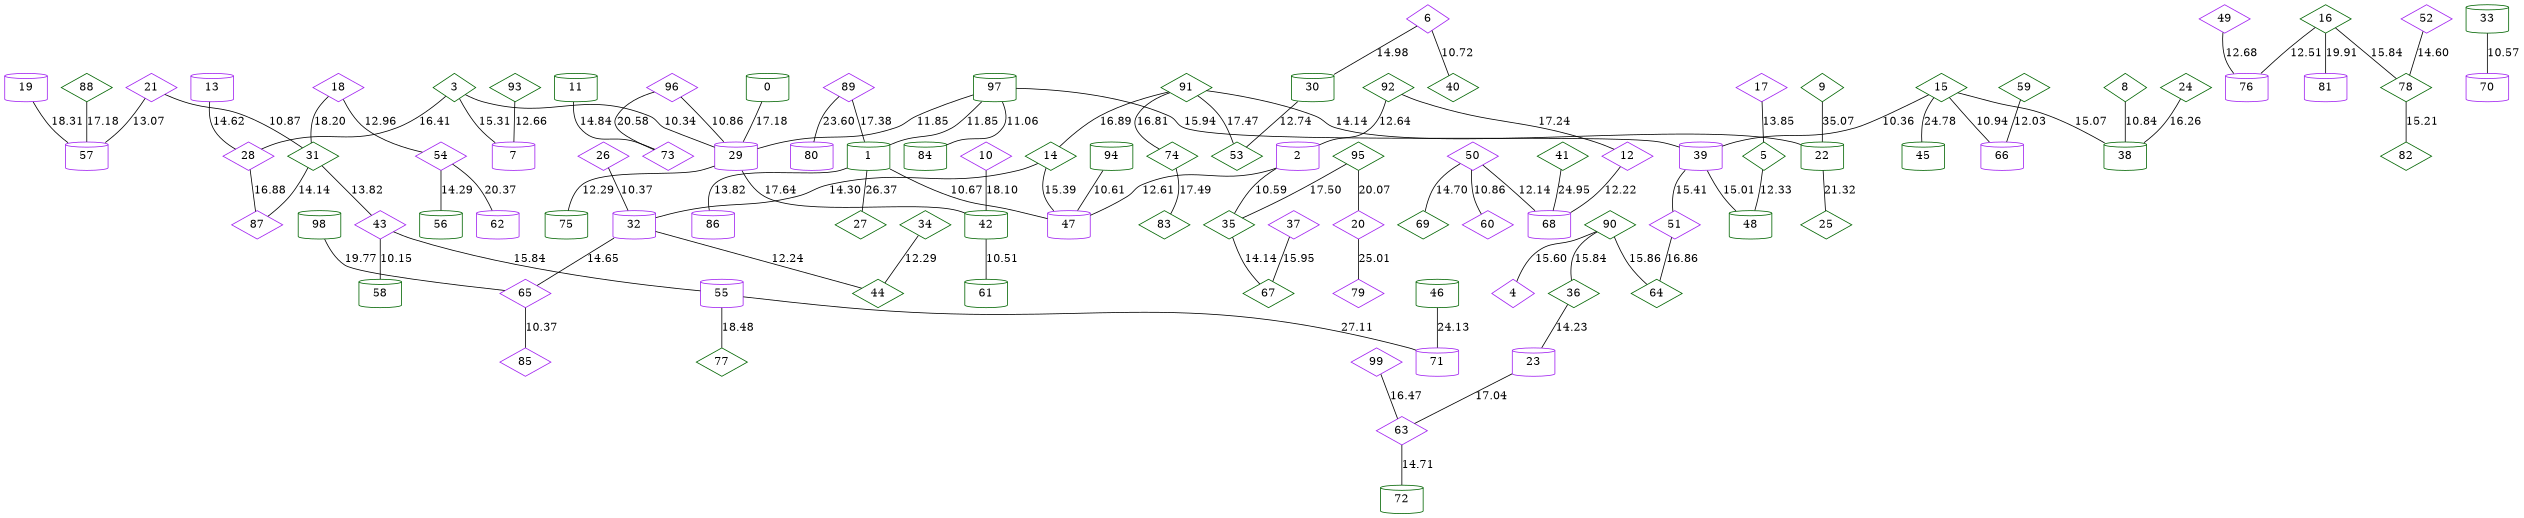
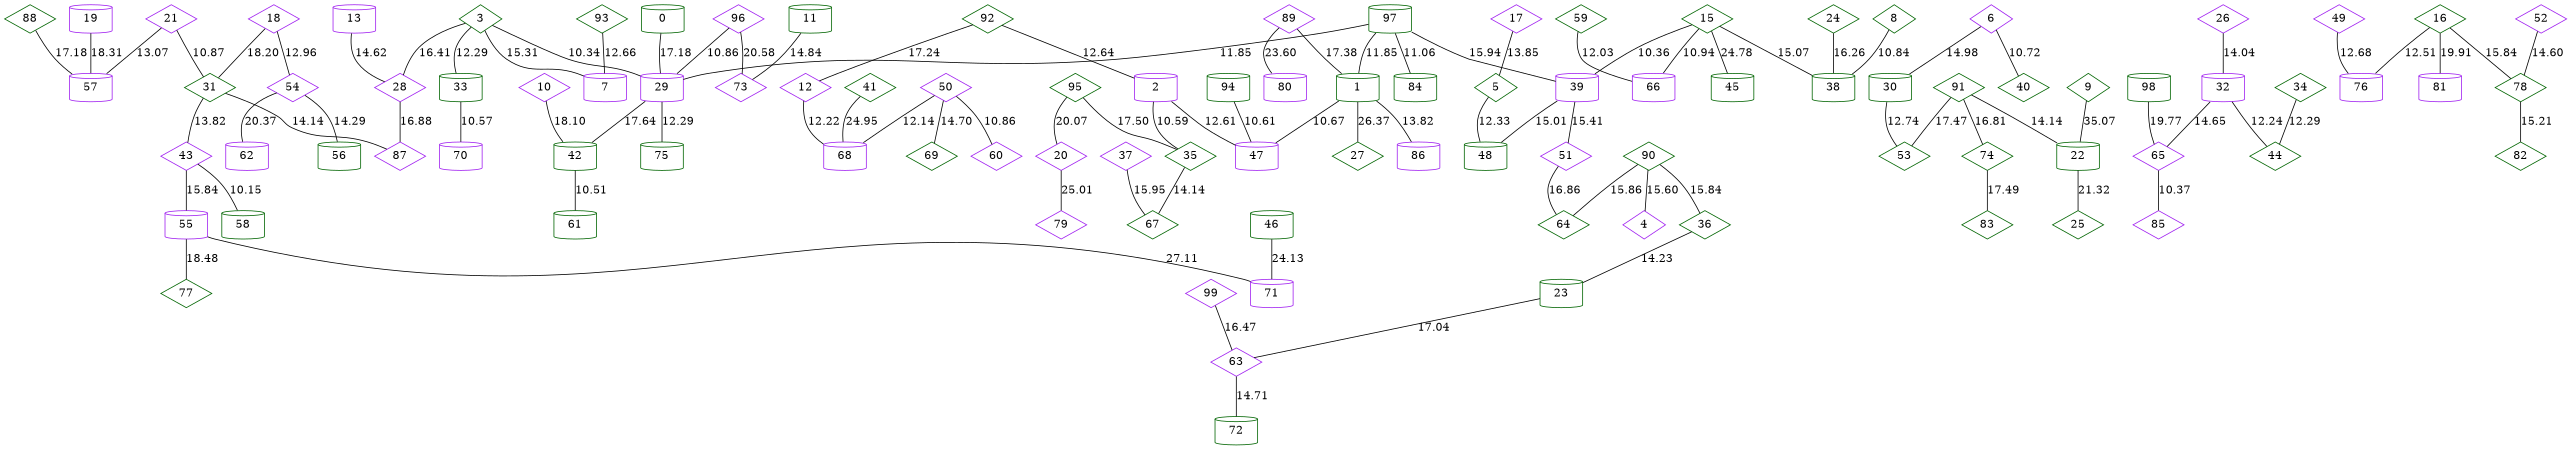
none -> (456, 48)
(1051, 156) -> none
(637, 191) -> (2239, 53)
(1534, 362) -> (1561, 293)
